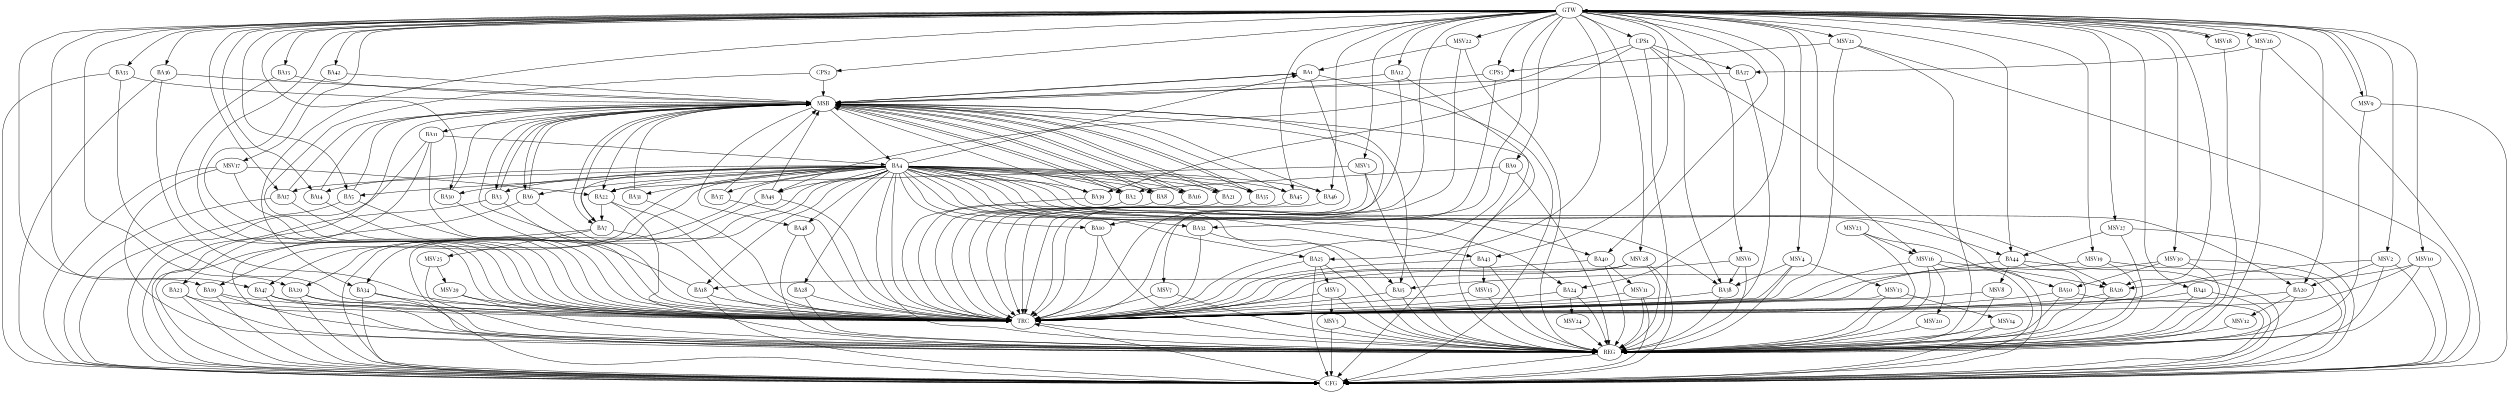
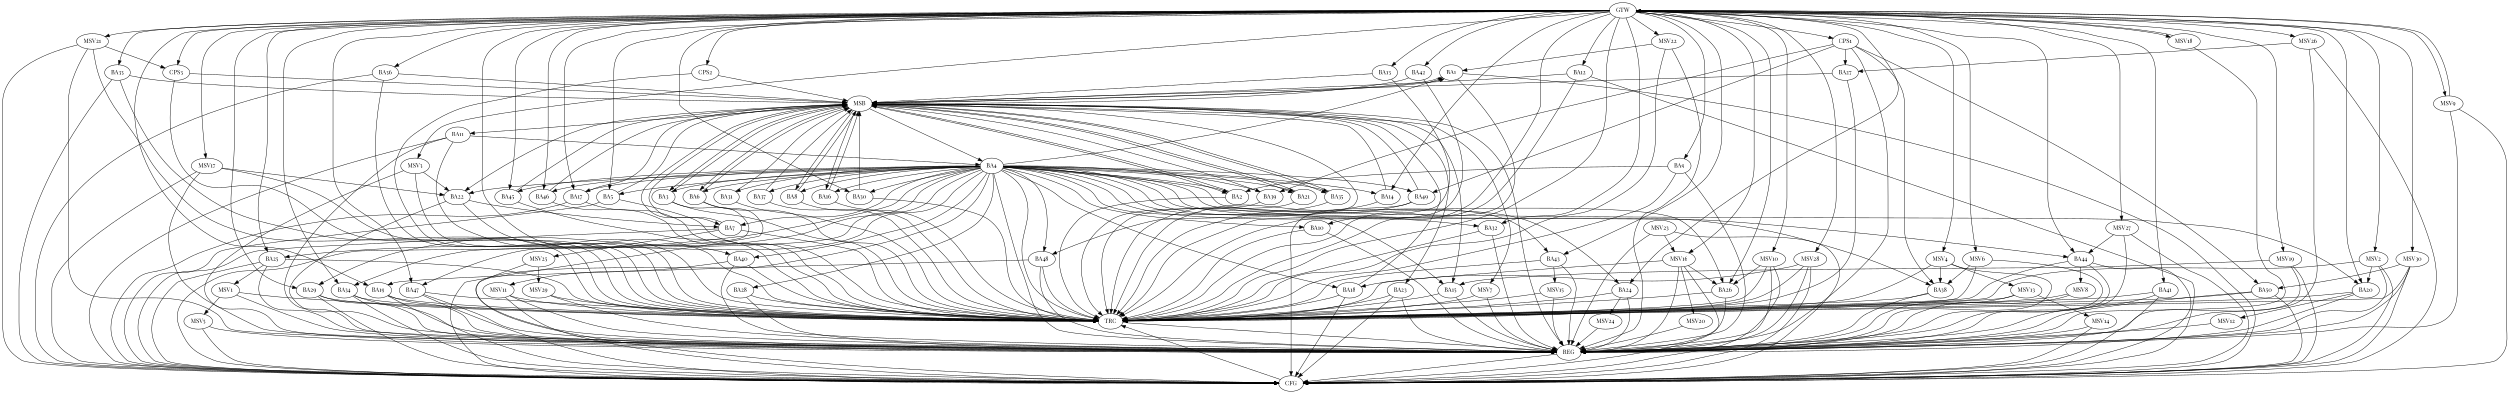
(625, 229) -> (821, 265)
